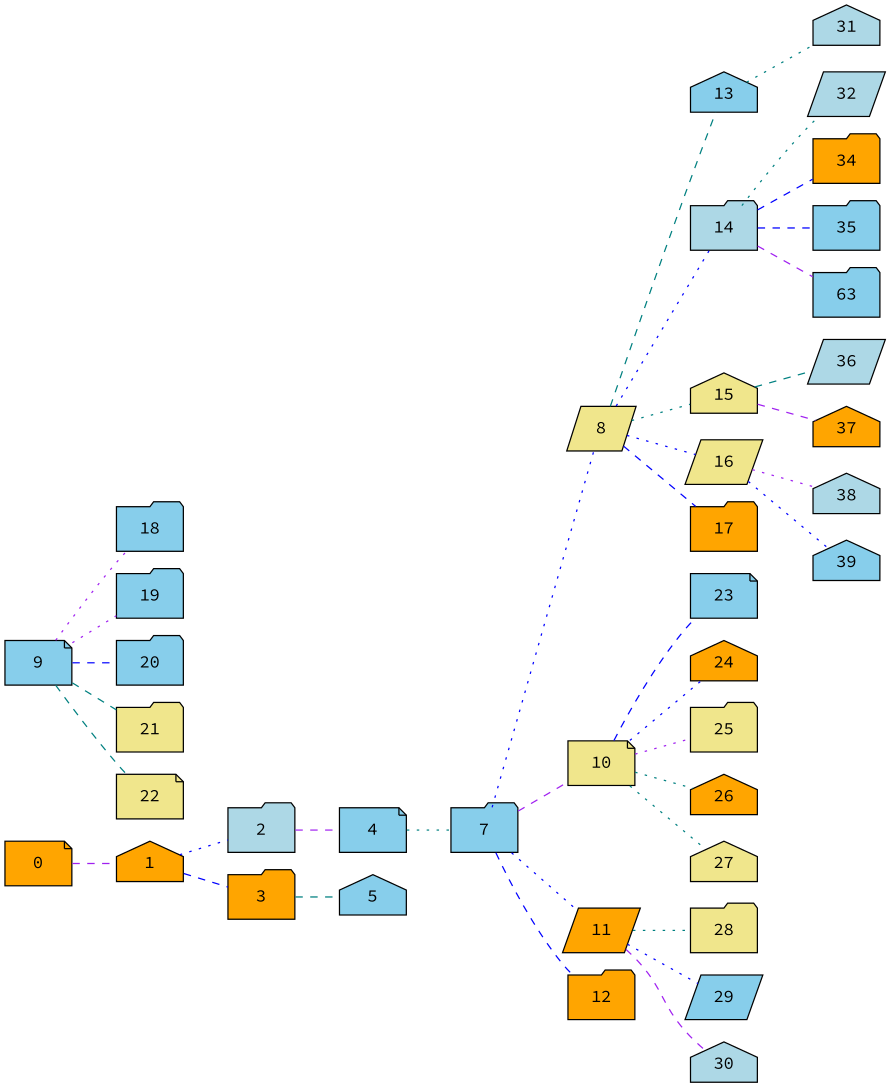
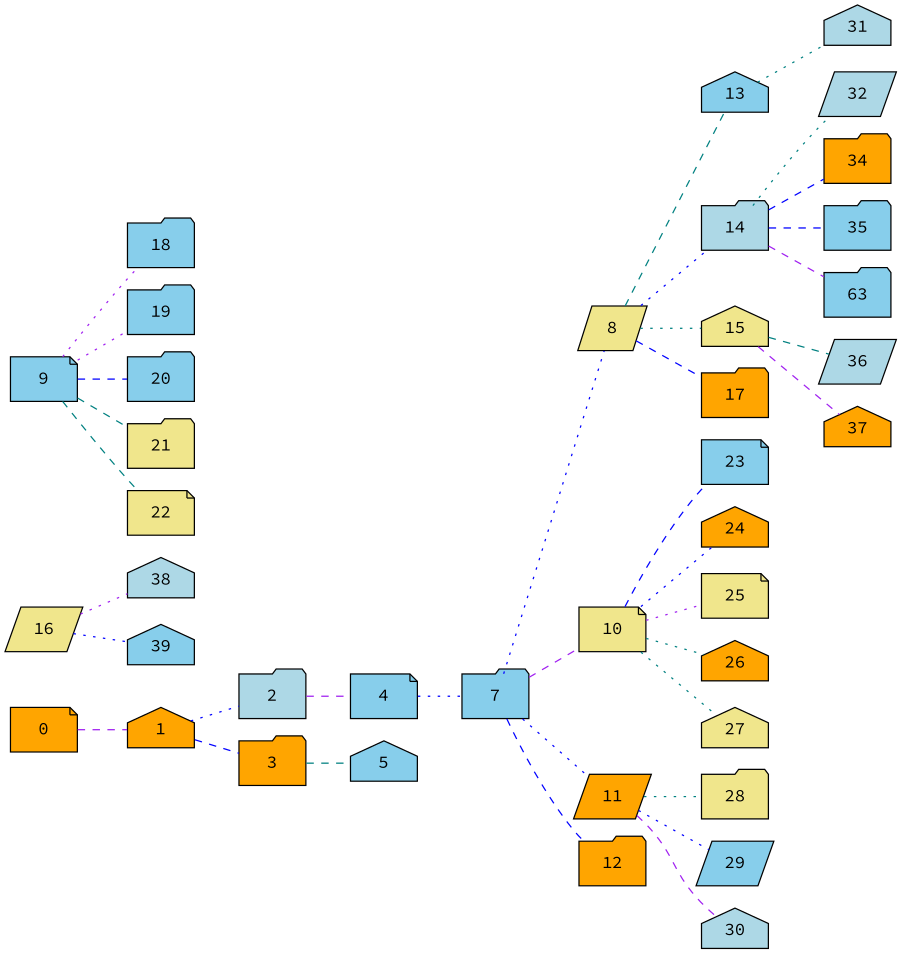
(661, 445) -> none
(724, 730) -> (735, 596)
(429, 830) -> (440, 696)
